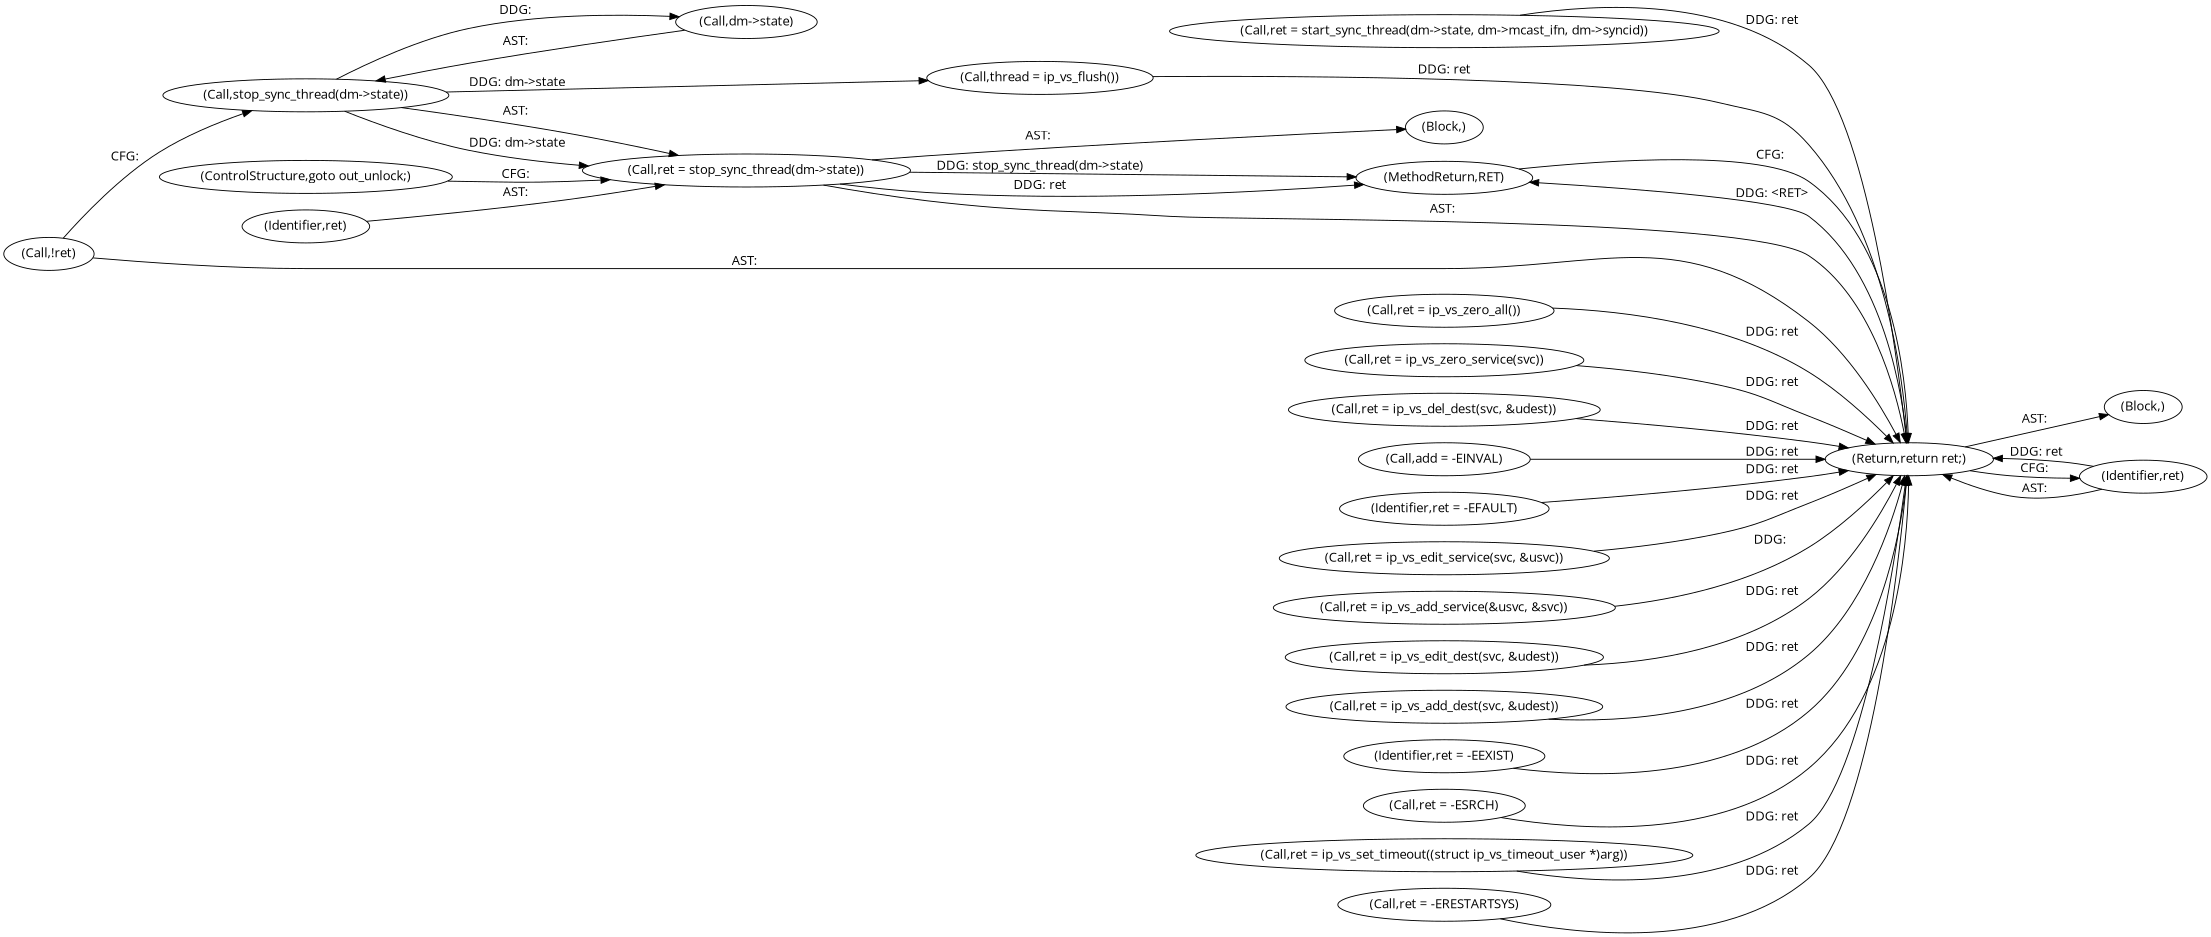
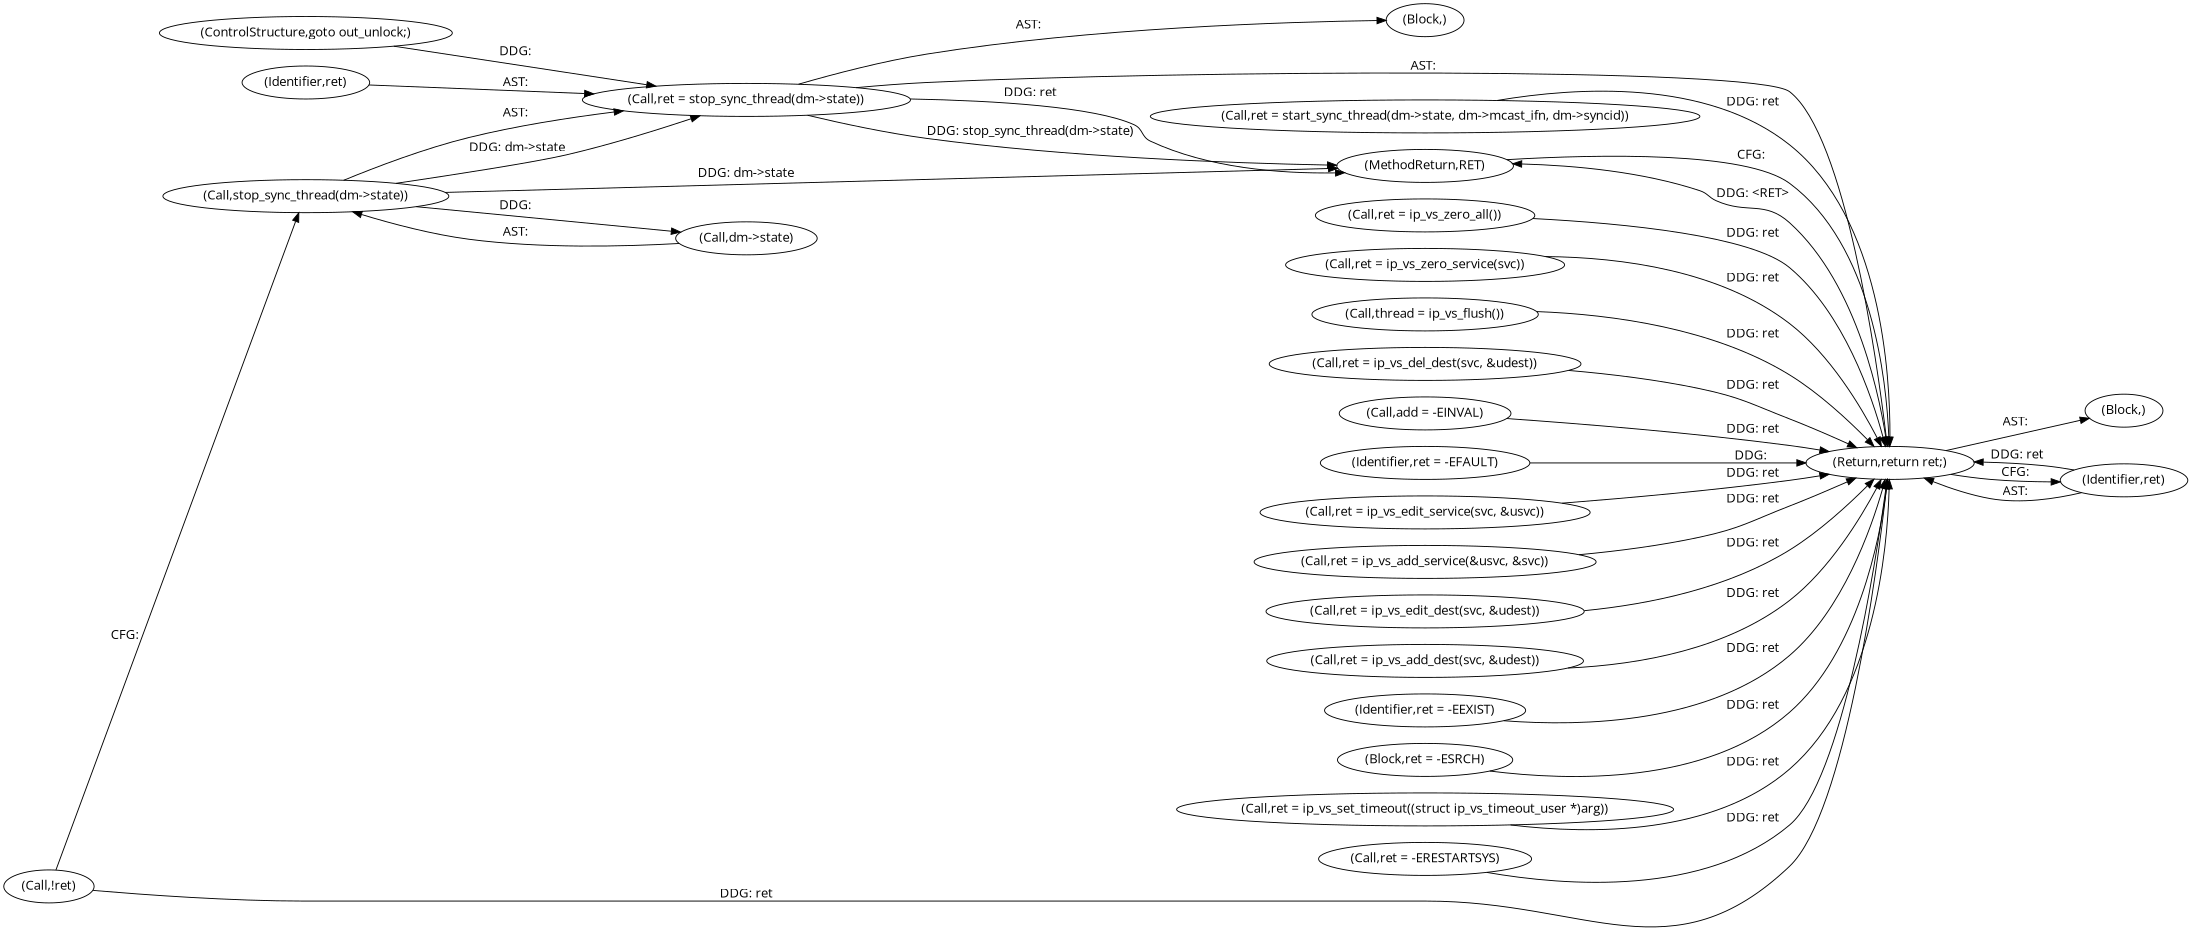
(683, 86) -> (887, 180)
(518, 175) -> (518, 52)
(746, 262) -> (746, 894)
(1772, 470) -> (1753, 456)
(1772, 540) -> (1753, 499)
(1444, 806) -> (1425, 760)
